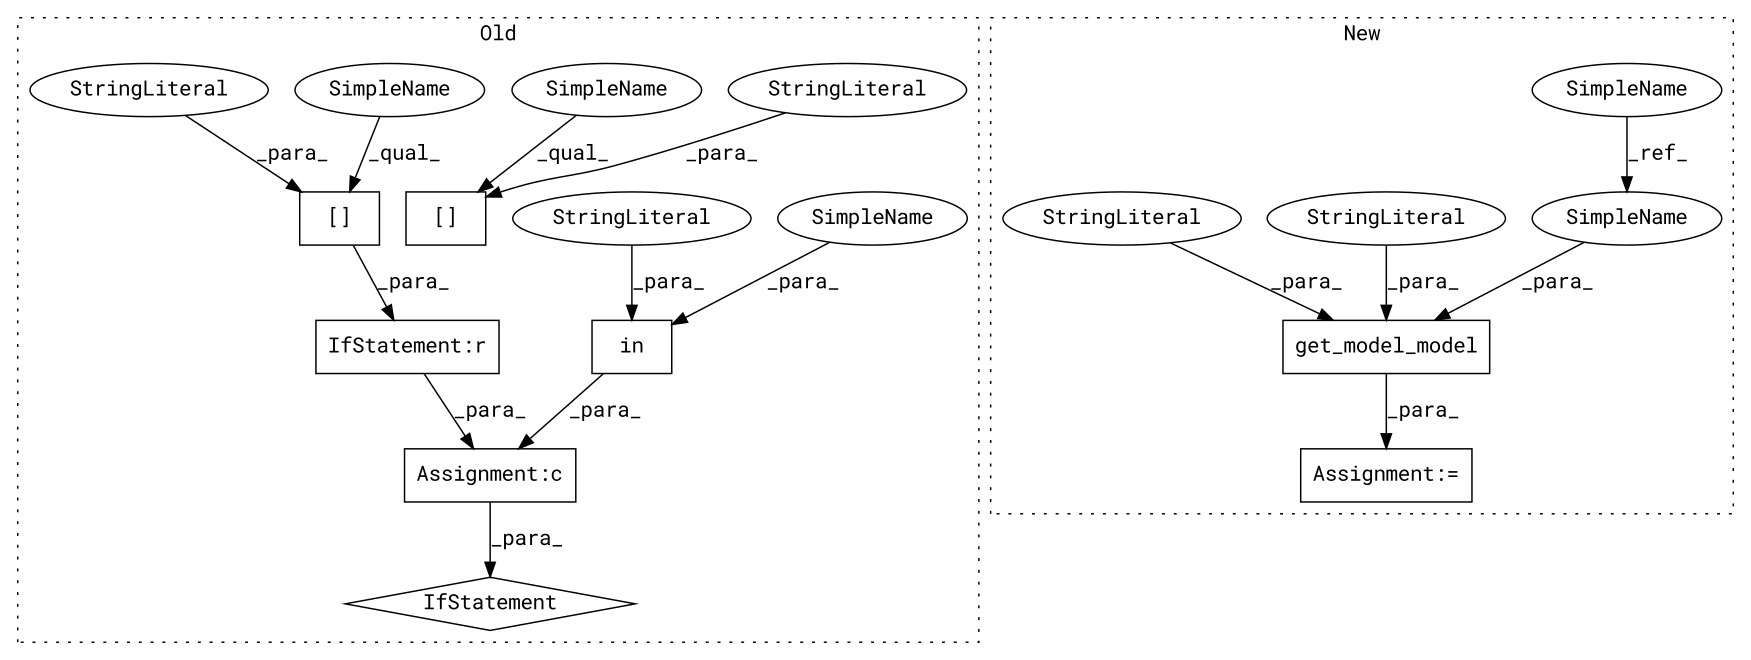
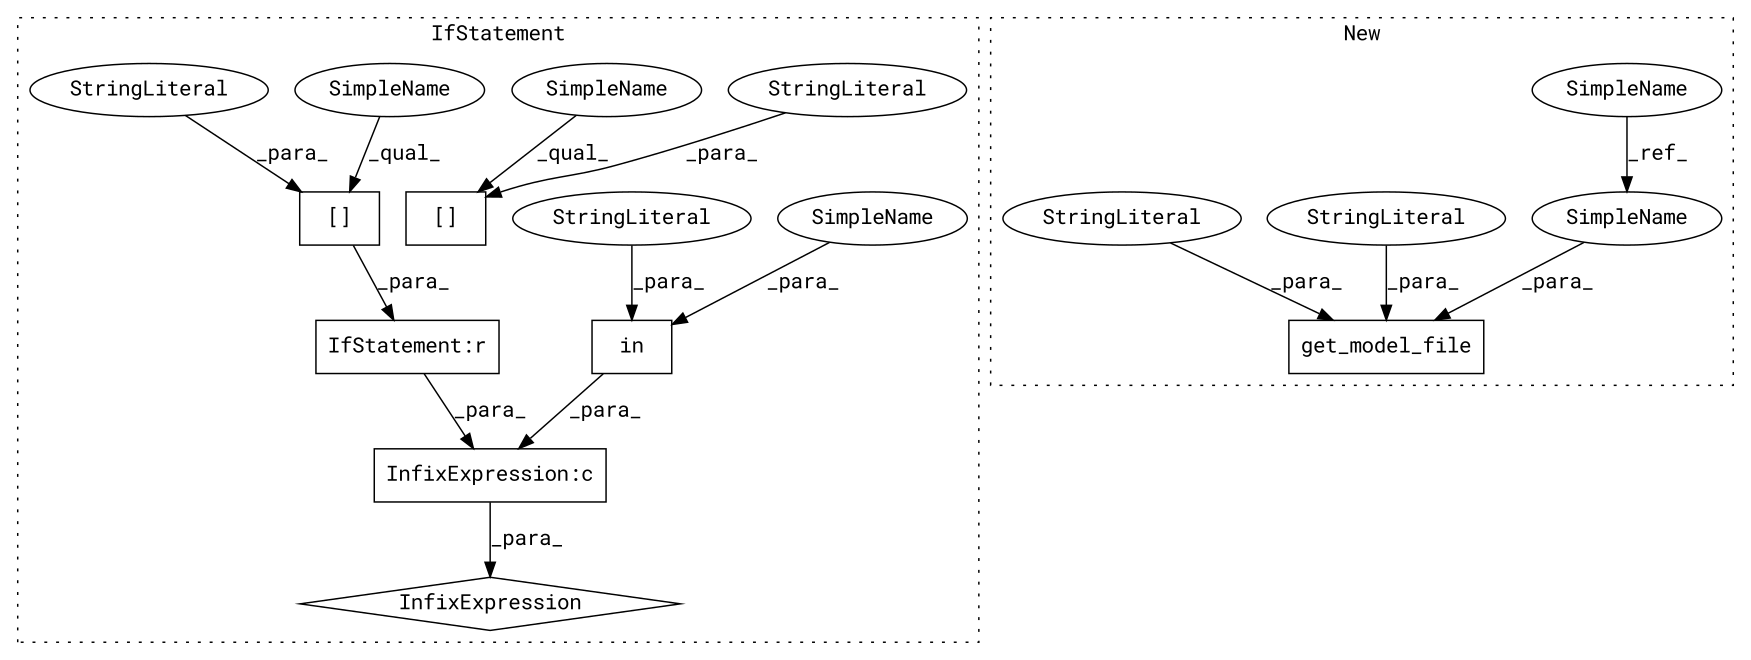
(498, 35) -> (498, 35)
(1386, 347) -> (1386, 347)
(490, 475) -> (490, 475)
(1386, 475) -> none
(490, 604) -> (490, 604)
